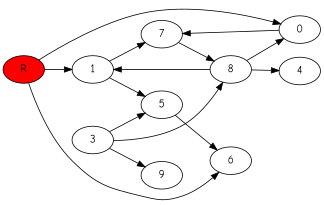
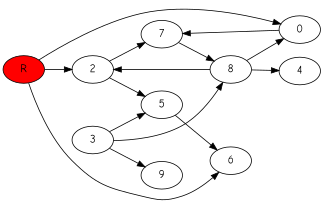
(93, 69) -> (93, 69)
